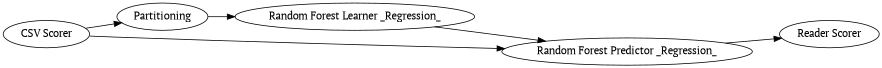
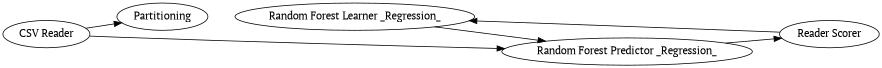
(218, 17) -> (629, 26)
(46, 34) -> (46, 34)
